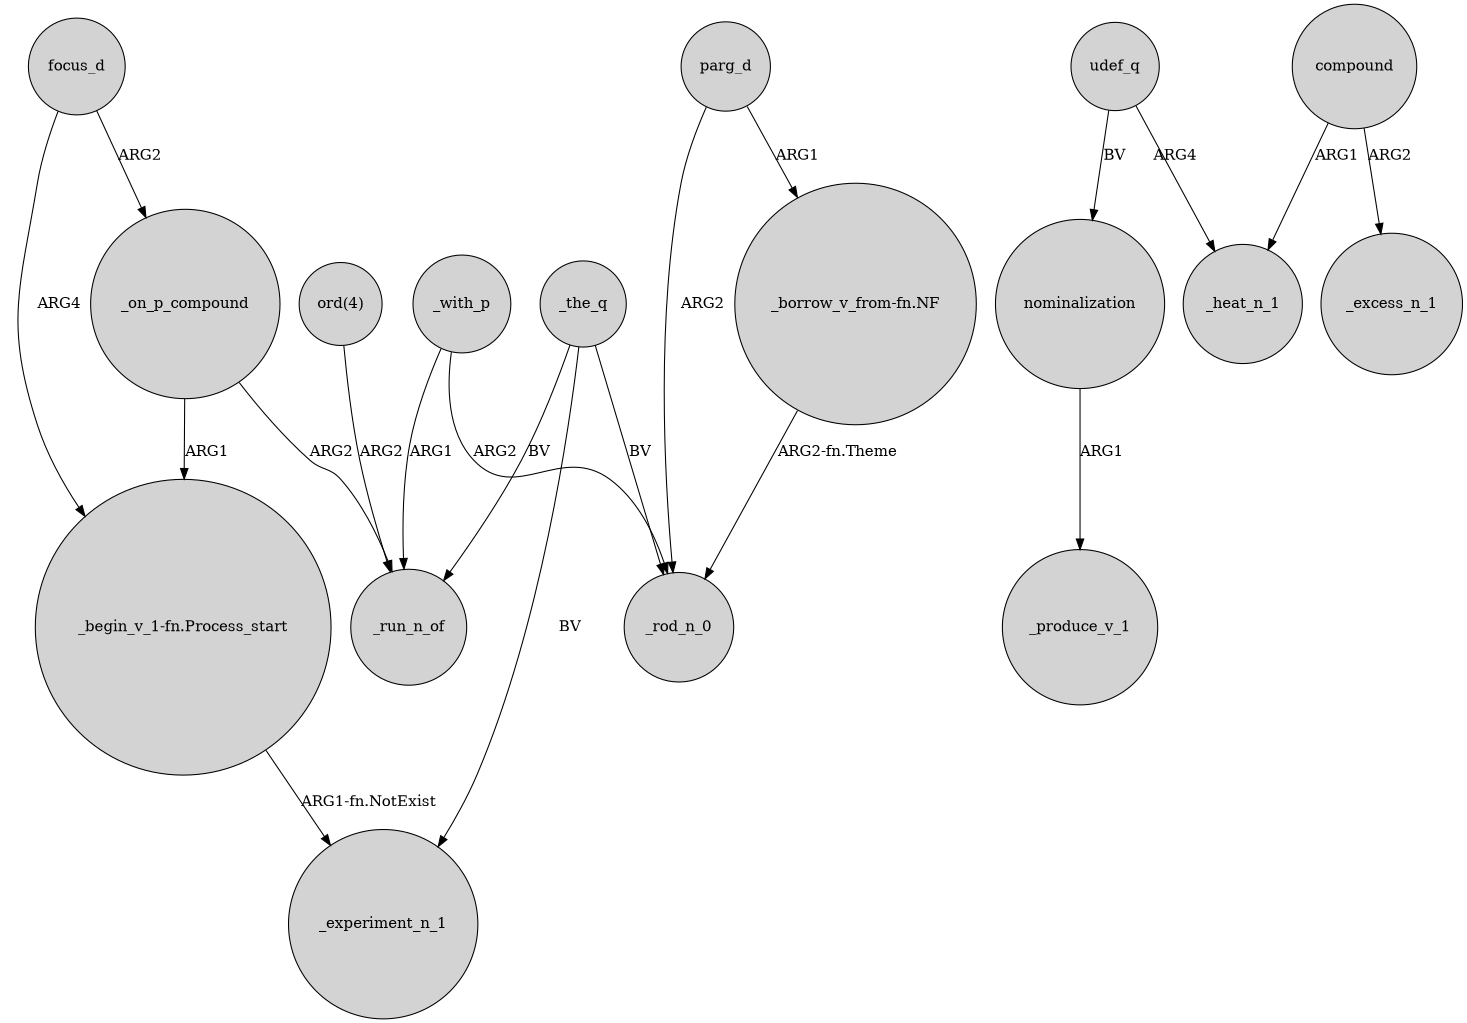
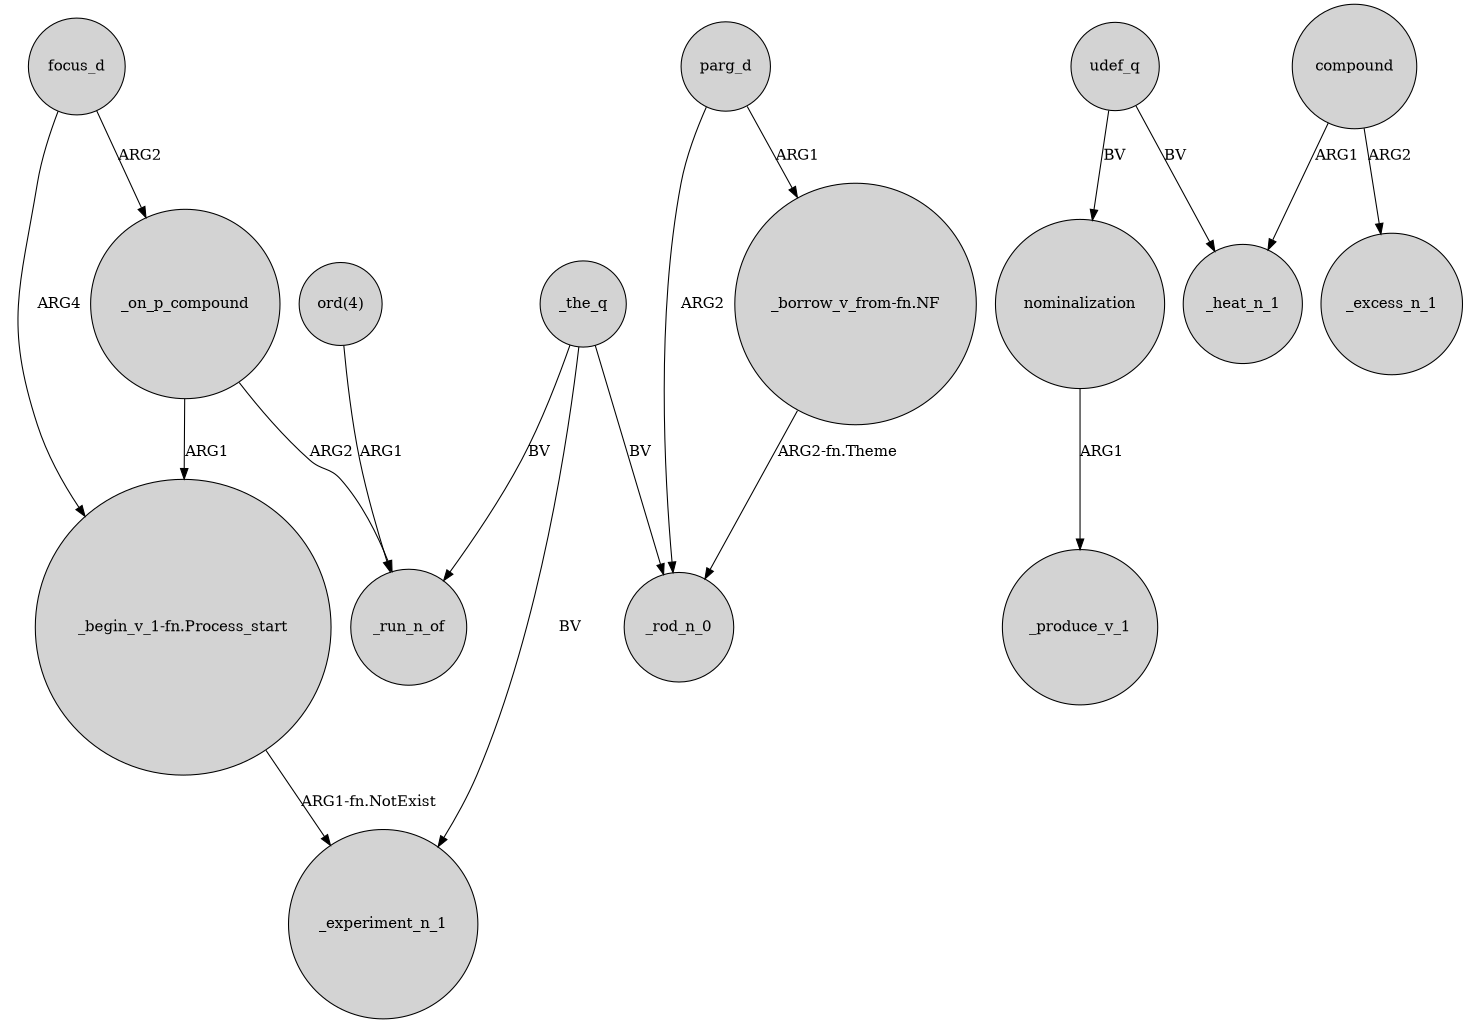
(1175, 156) -> (1175, 156)
(462, 304) -> none
(382, 452) -> (382, 452)
